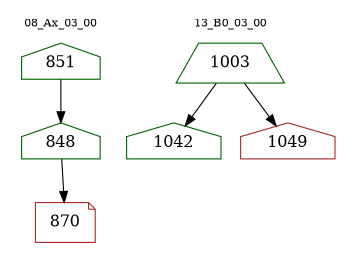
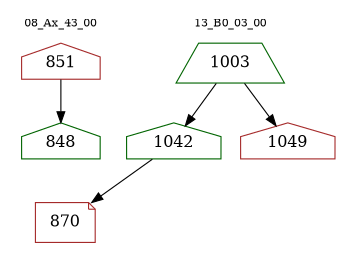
(61, 24) -> (61, 24)
(61, 63) -> (61, 63)
(63, 175) -> (125, 179)
